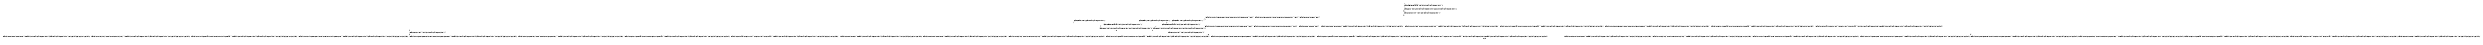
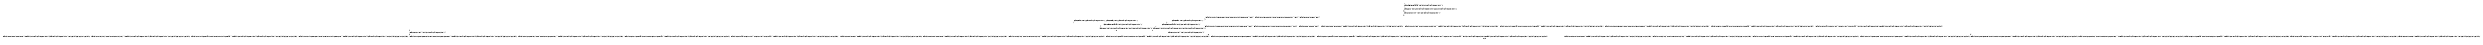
(1155, 20) -> (1137, 20)
